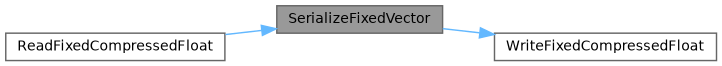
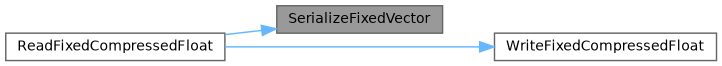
(461, 31) -> (352, 47)
